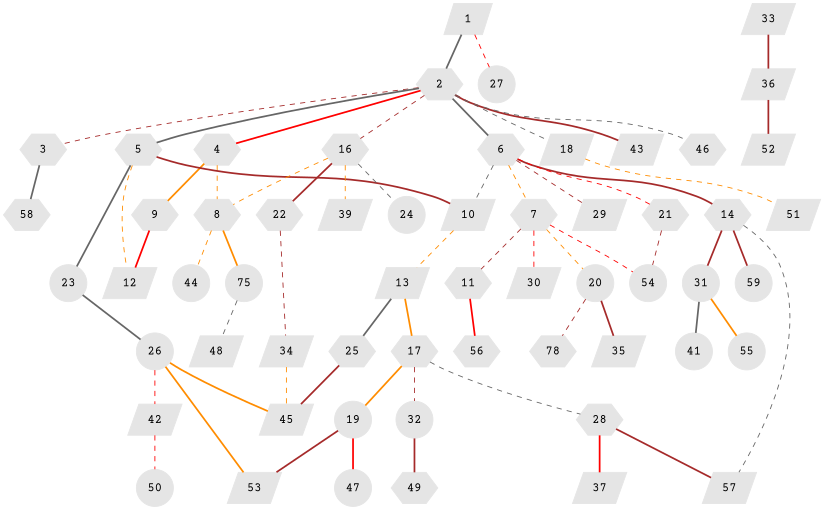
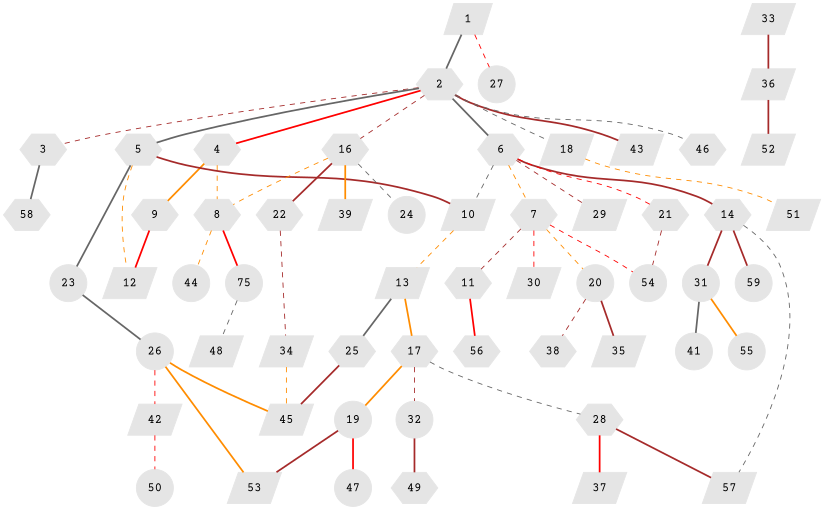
(345, 185) -> (345, 185)
(230, 248) -> (230, 248)
(553, 351) -> (553, 351)
